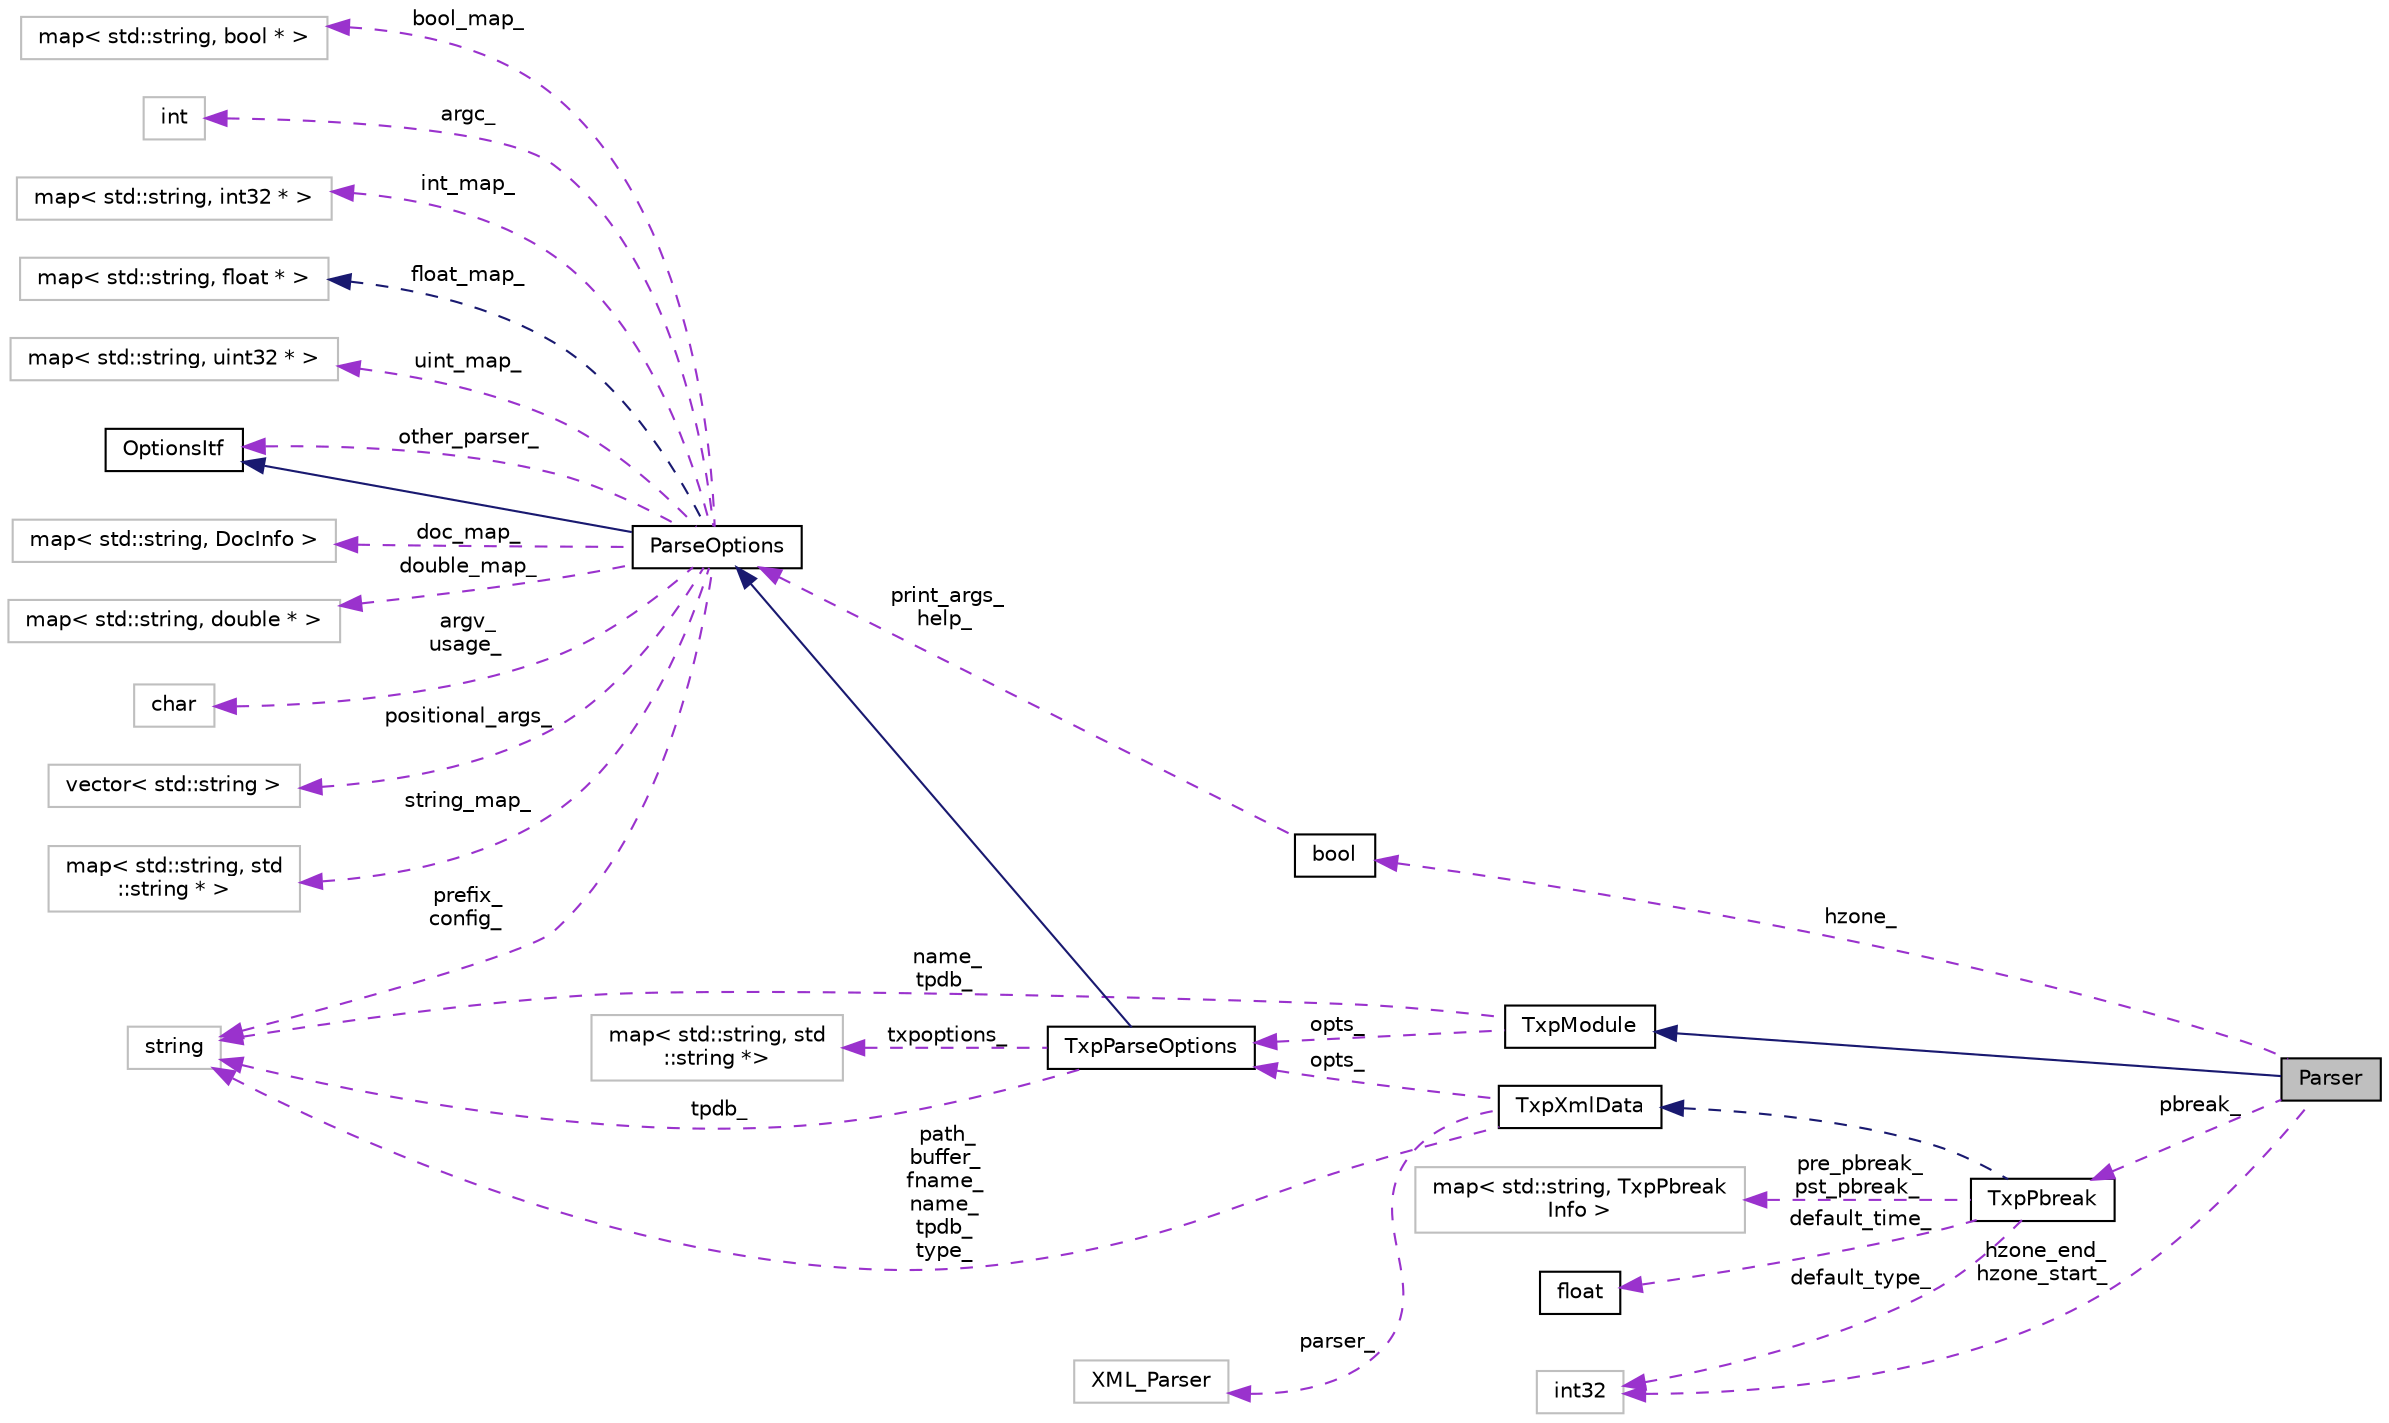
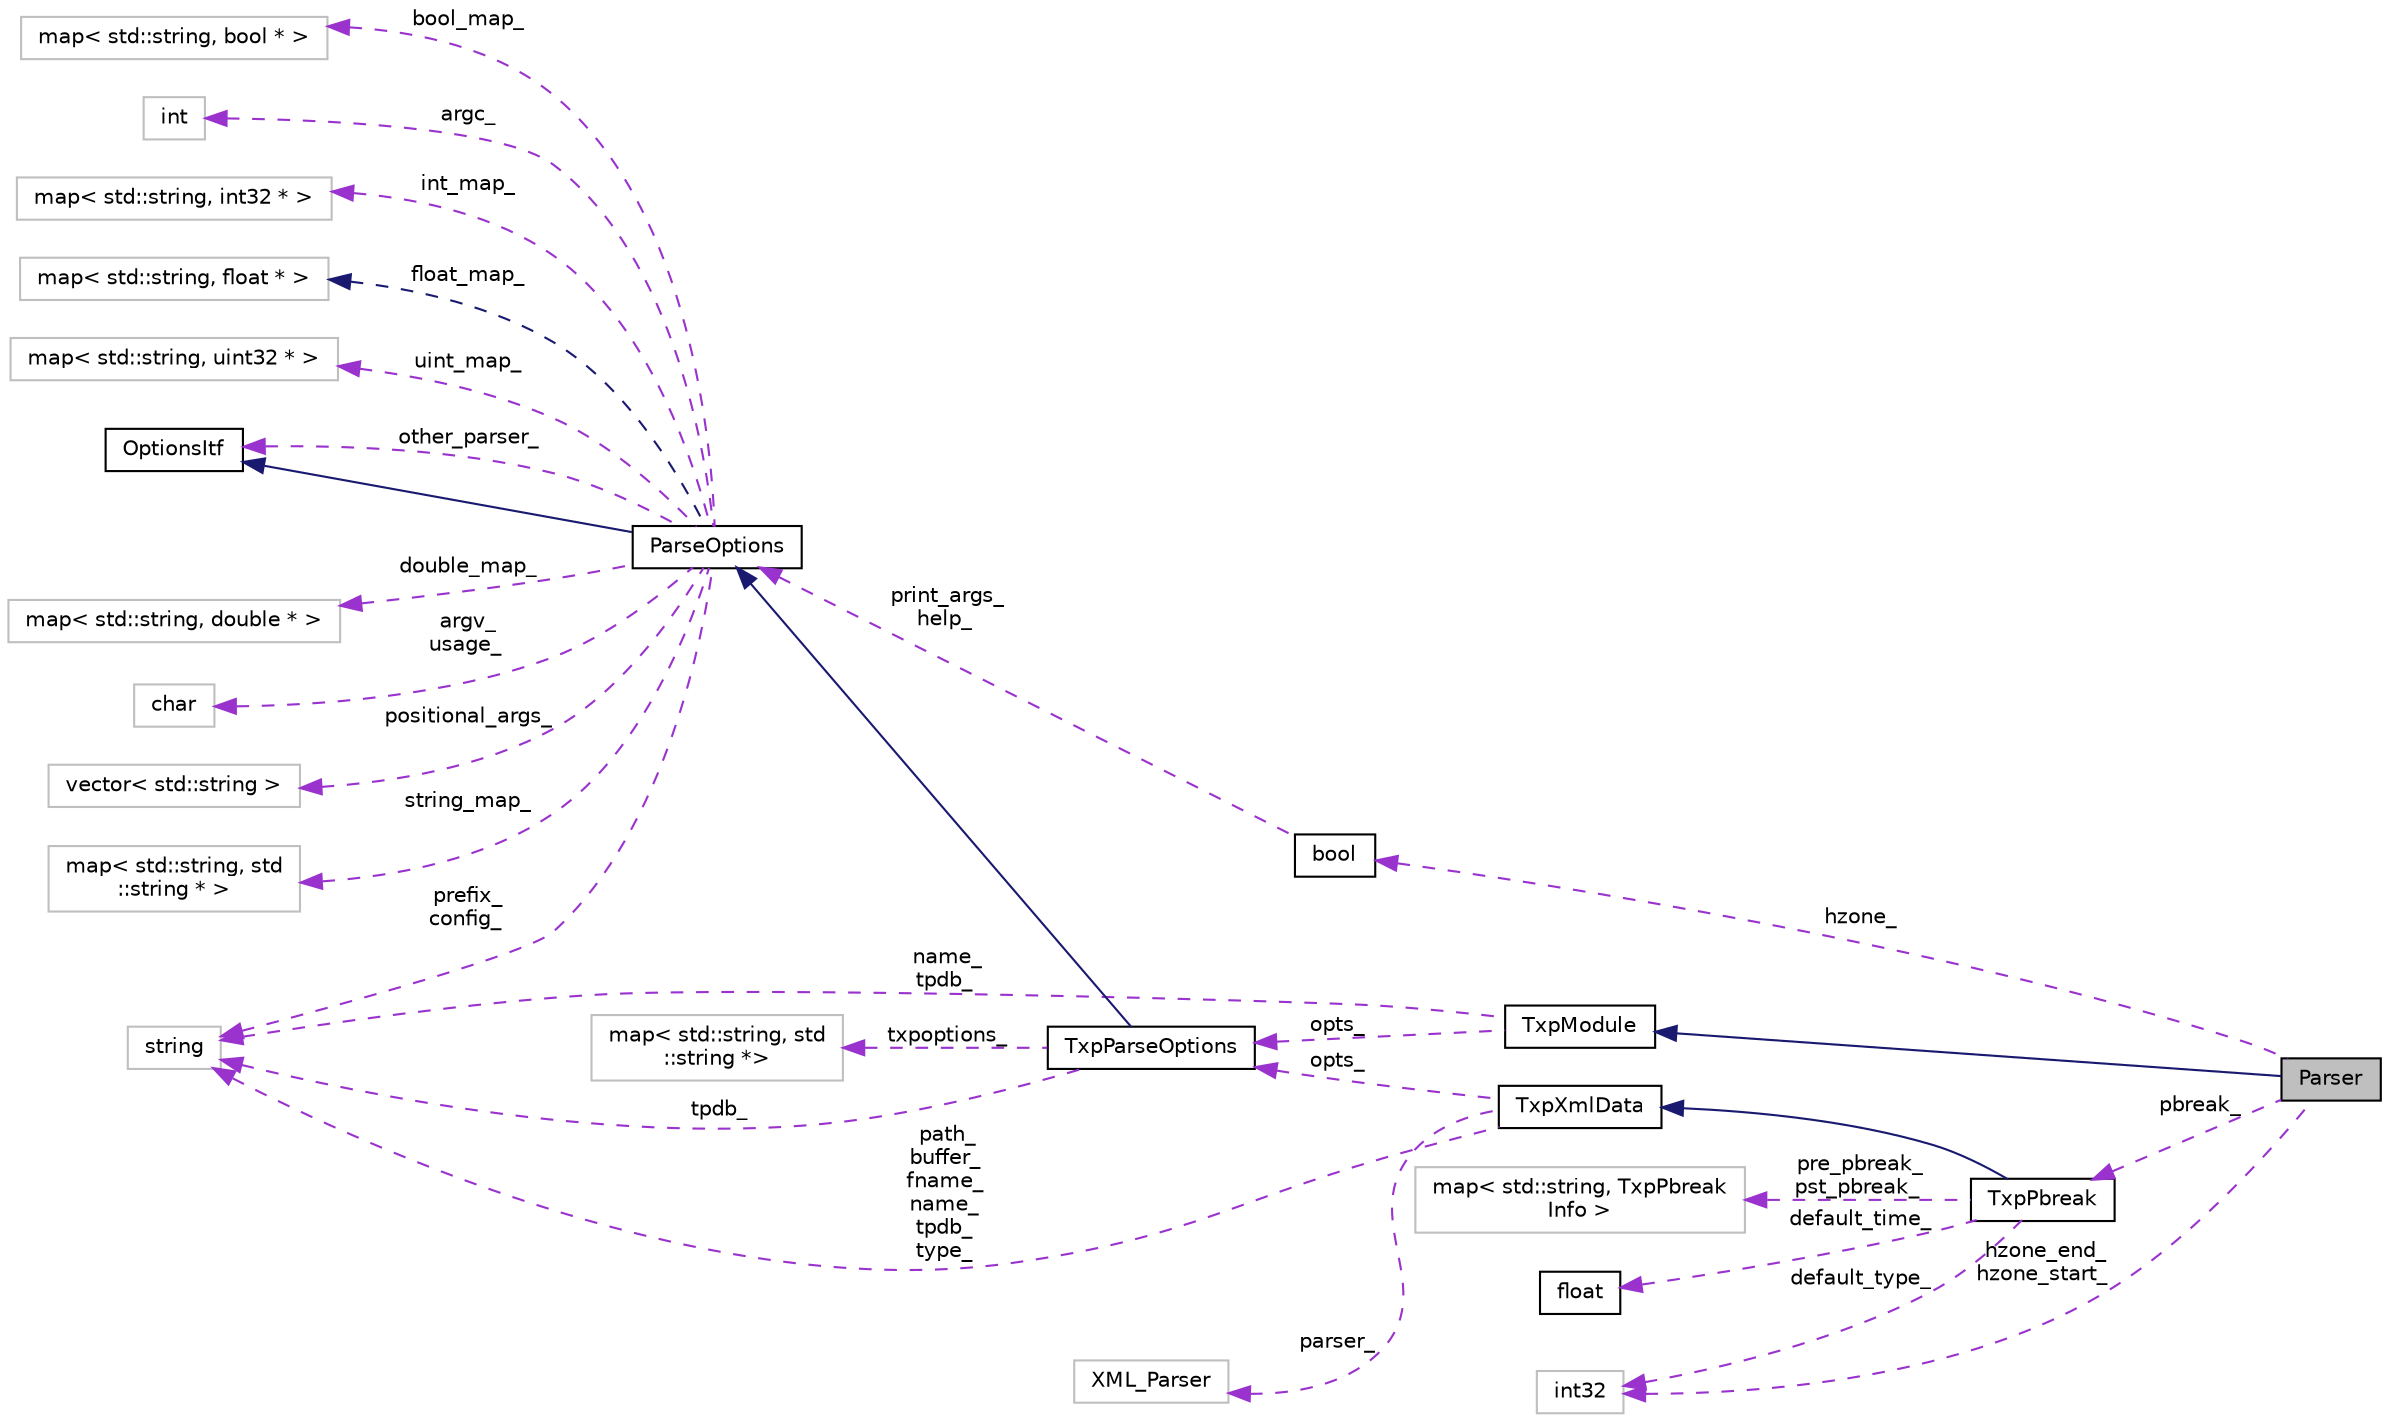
(174, 541) -> none
(1850, 1126) -> (1850, 1126)
